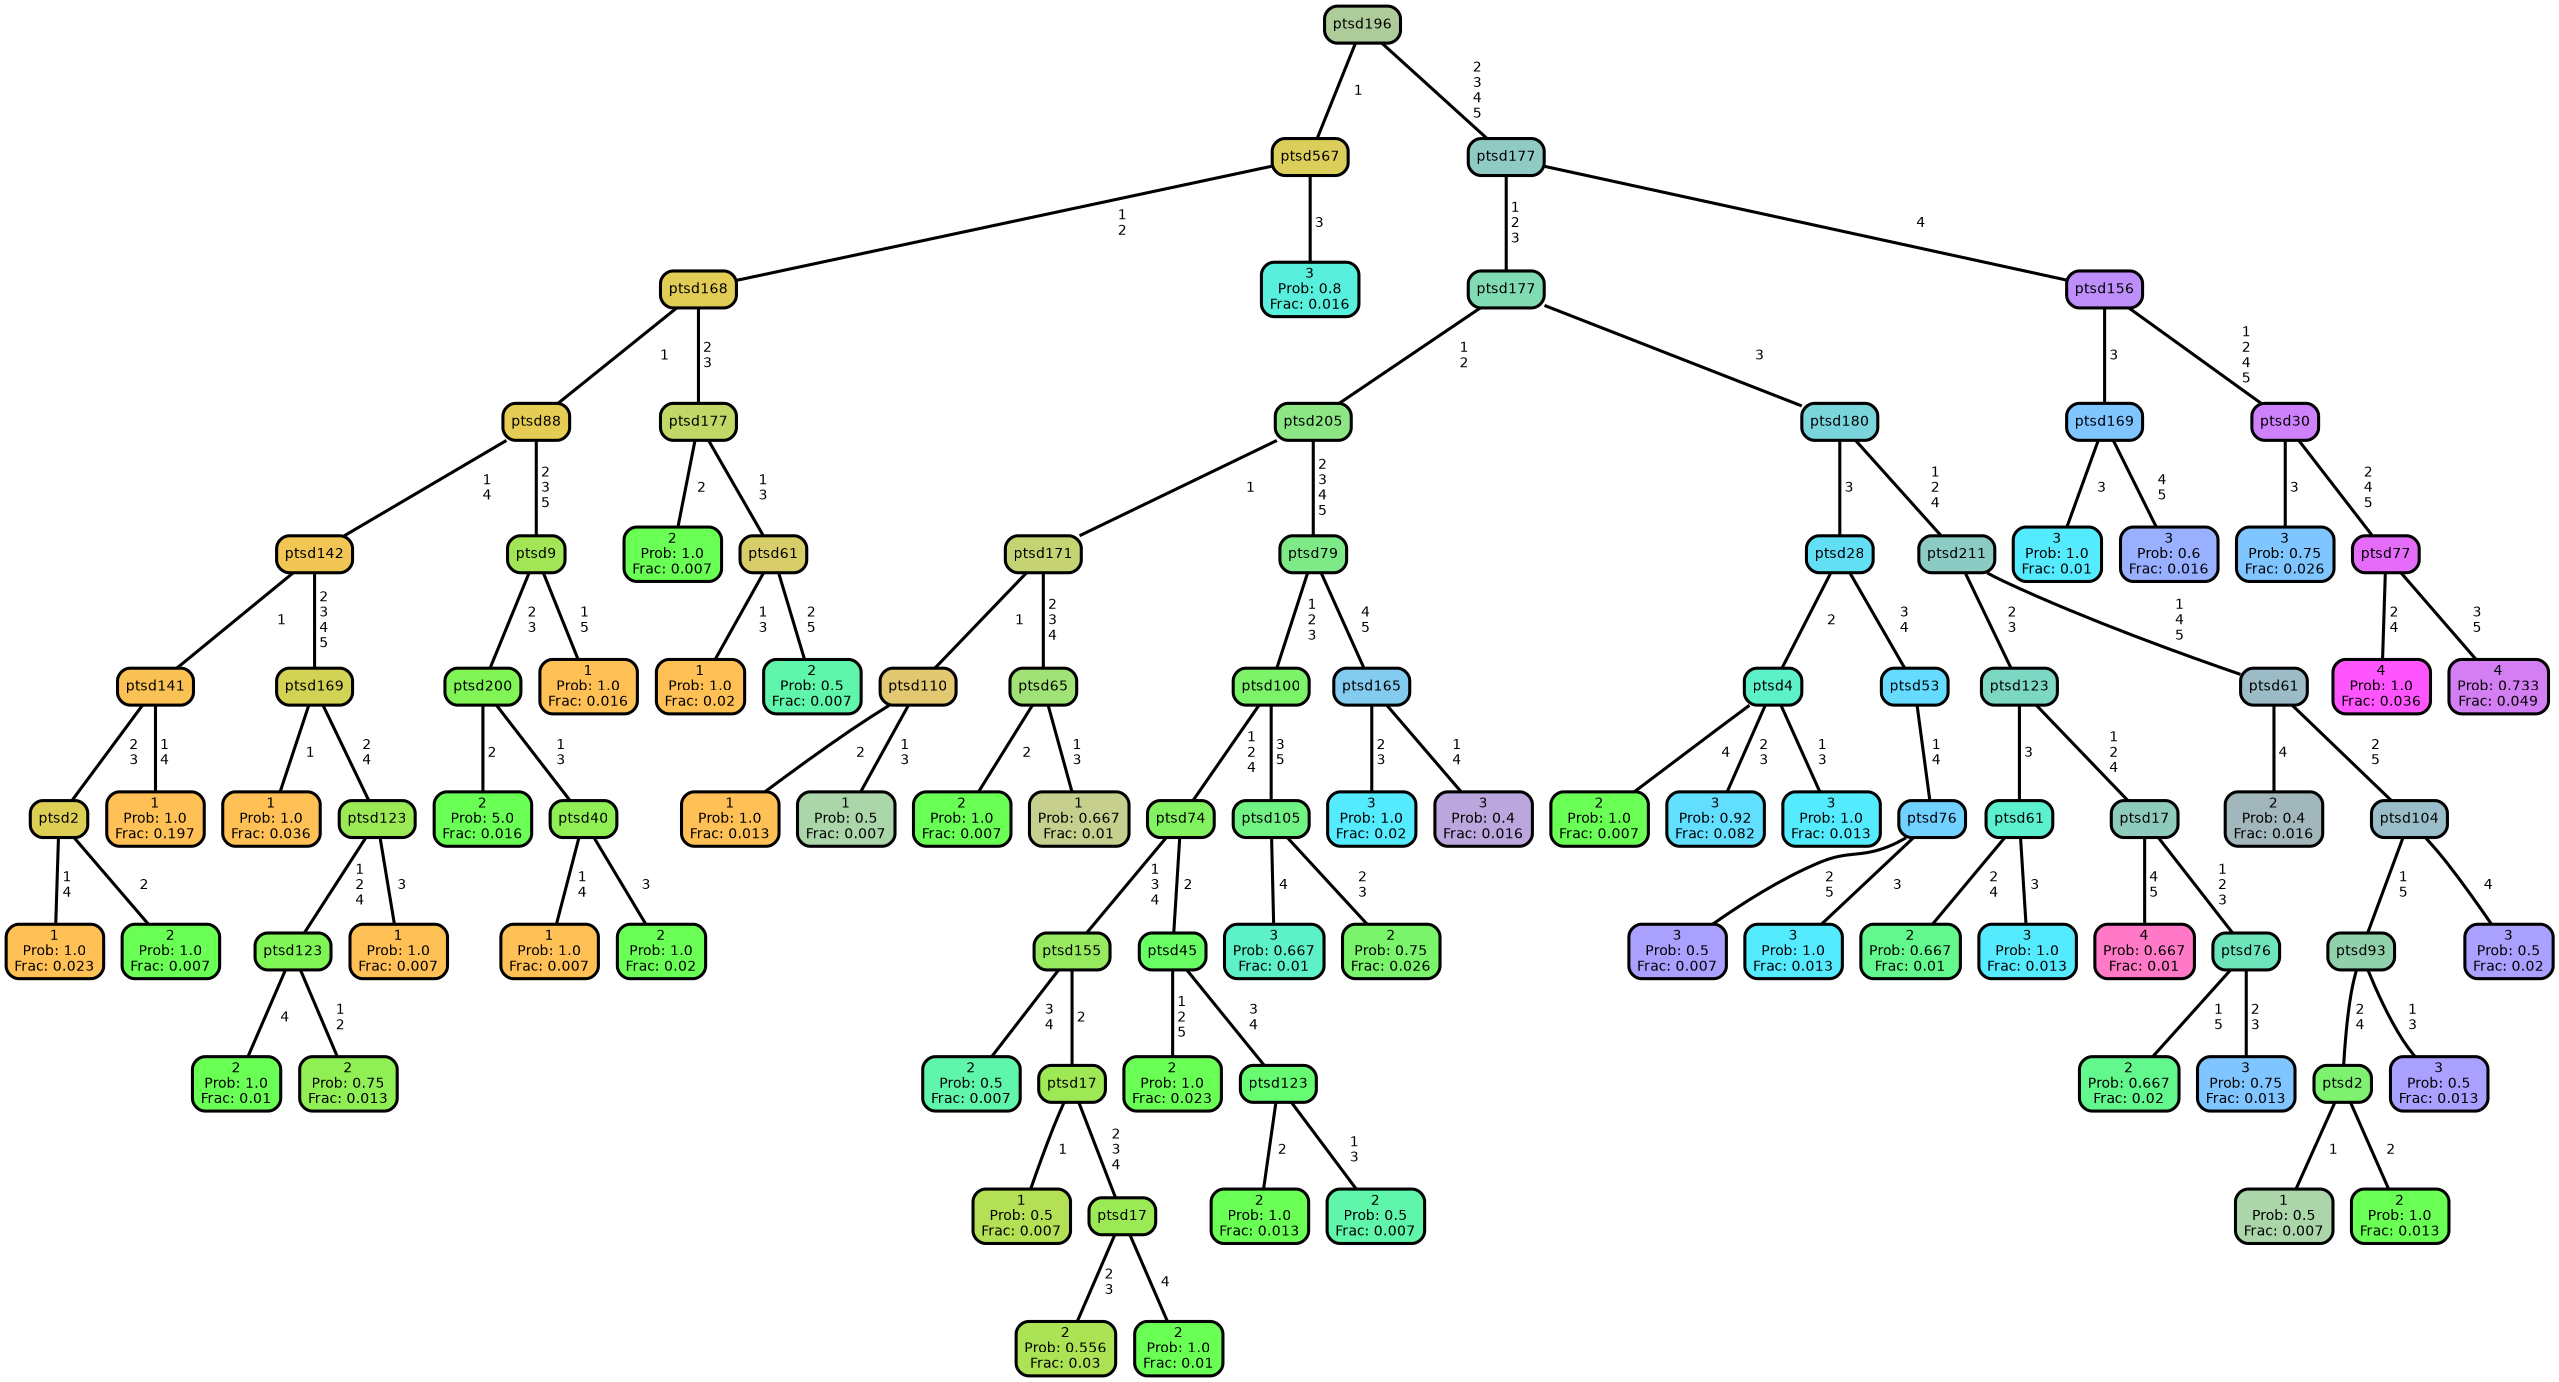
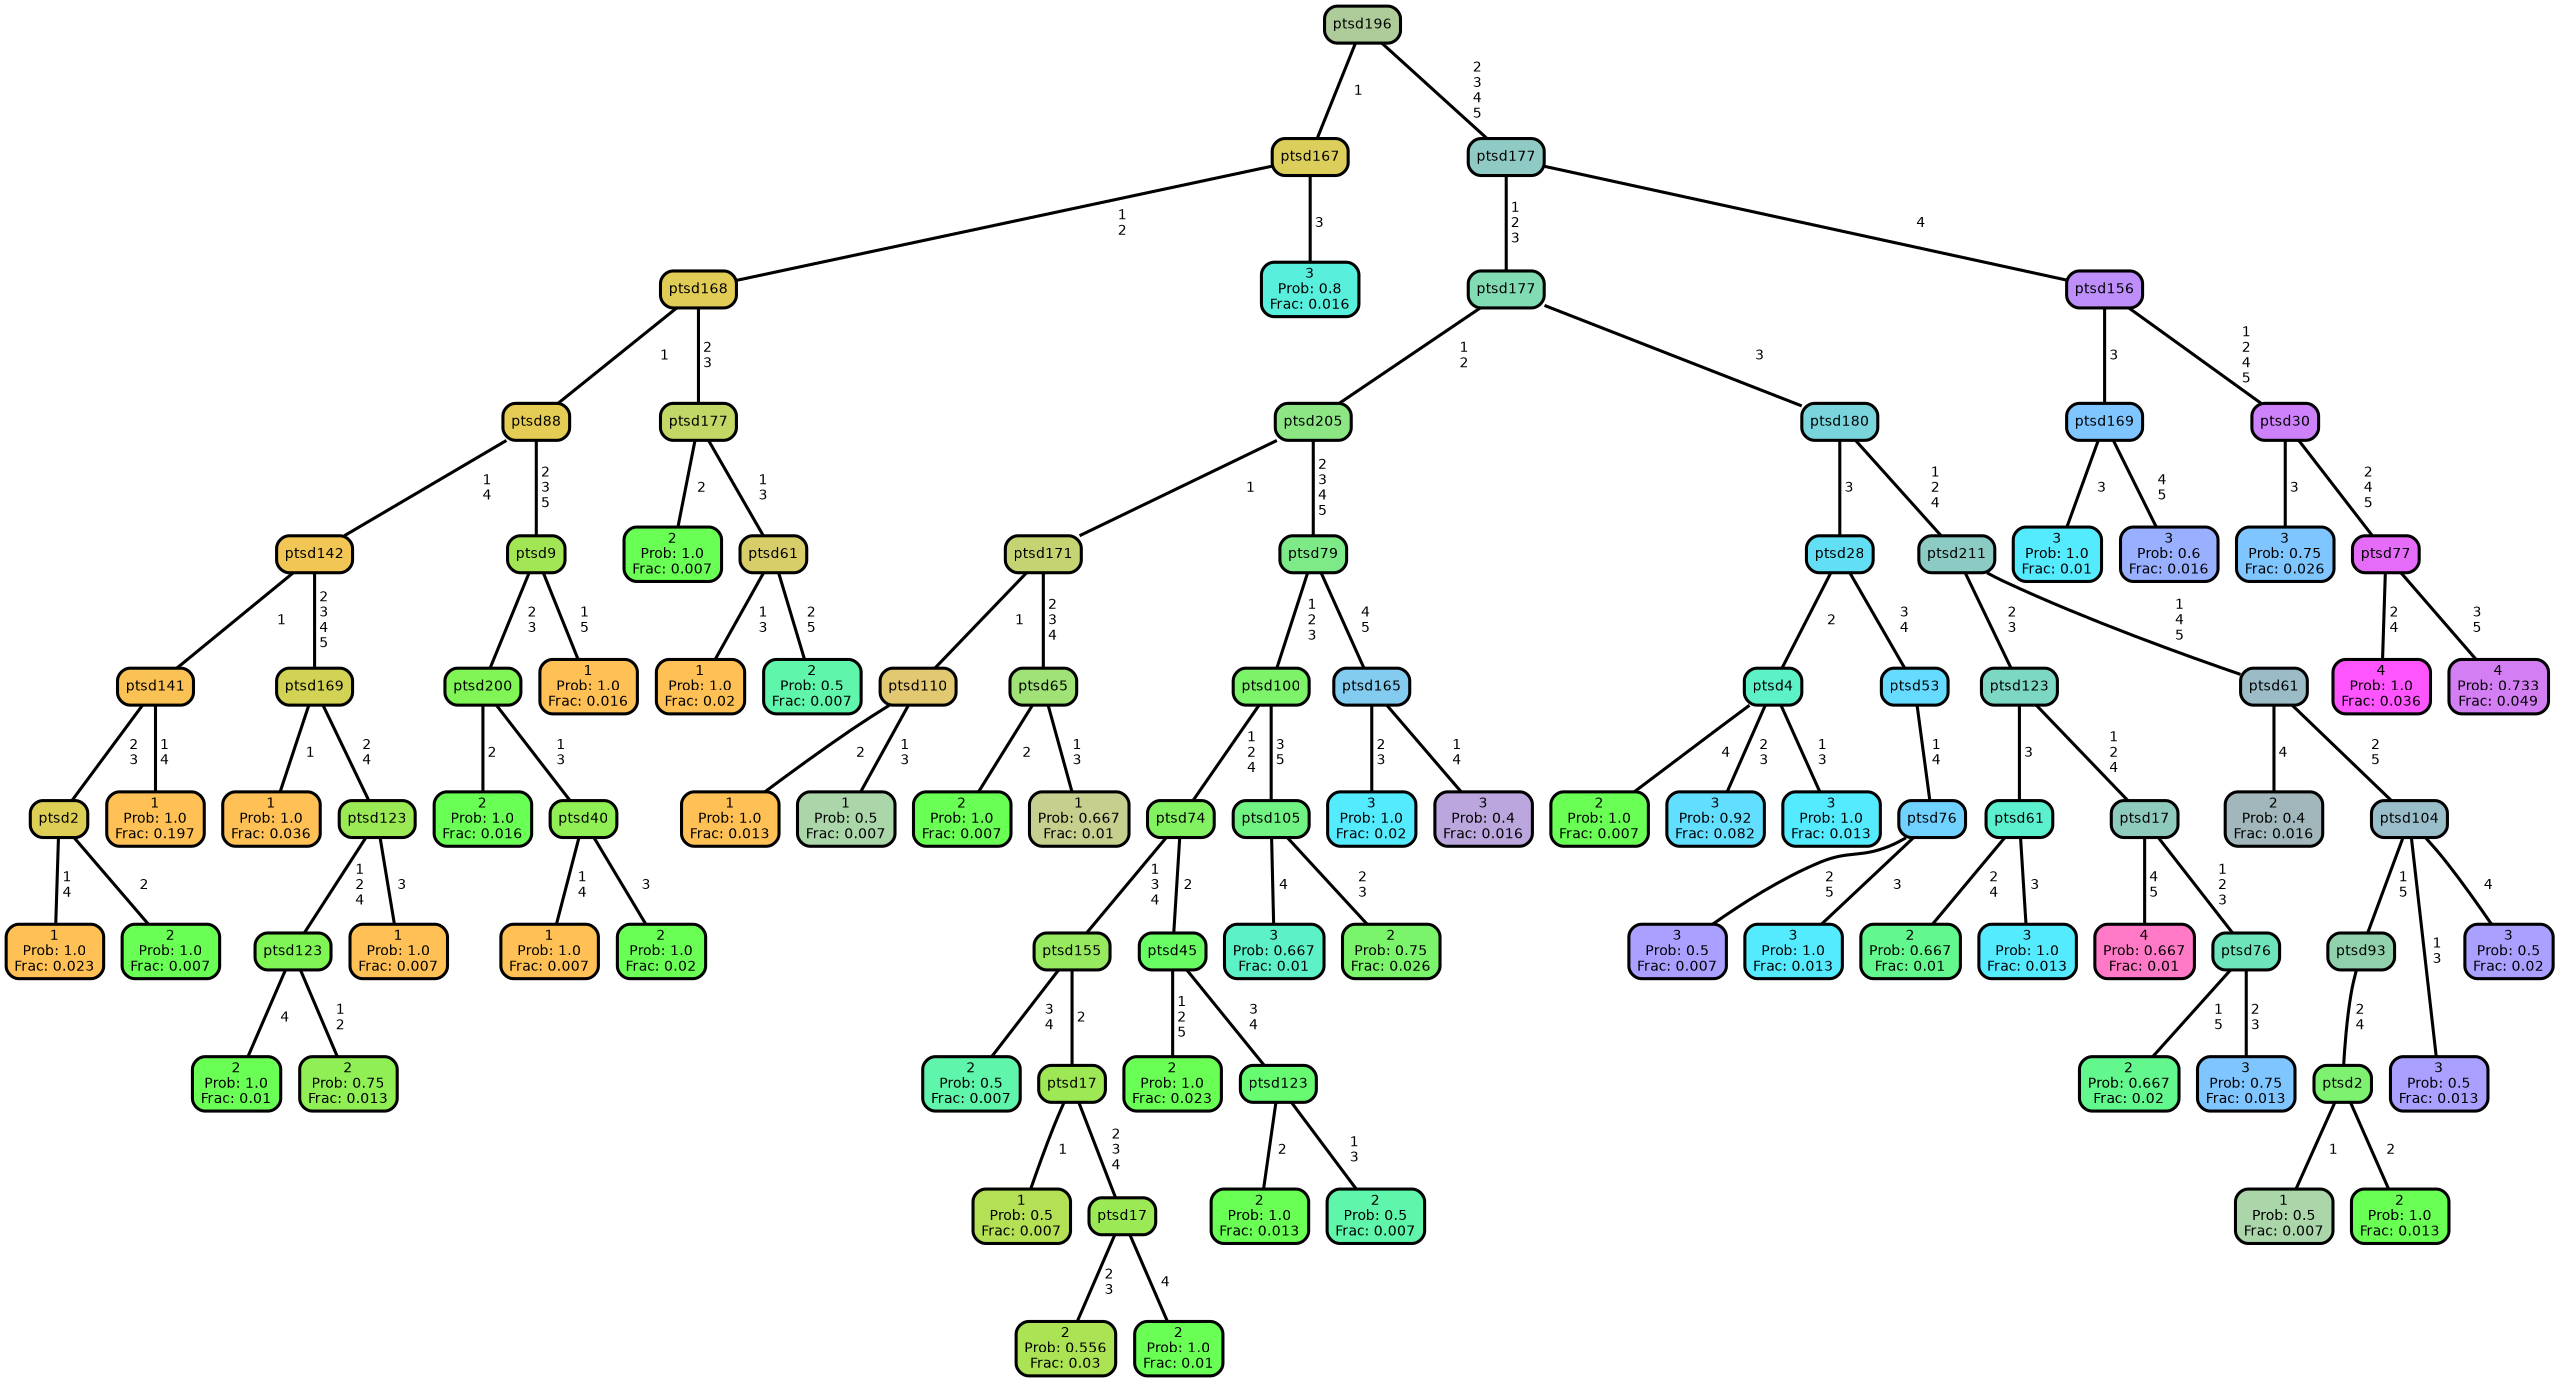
(1310, 157) -> (1310, 157)
(483, 819) -> (483, 819)
(2388, 1015) -> (2424, 947)
